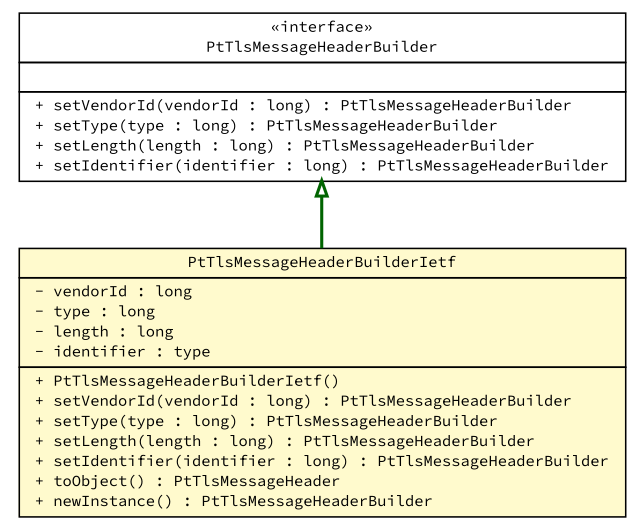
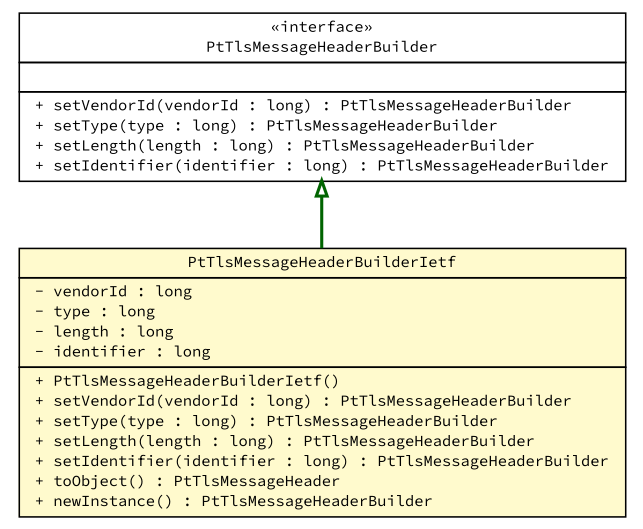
(123, 352) -> (123, 352)
